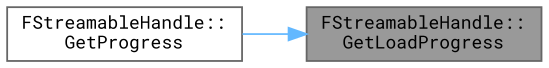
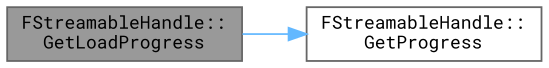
(265, 34) -> (265, 34)
